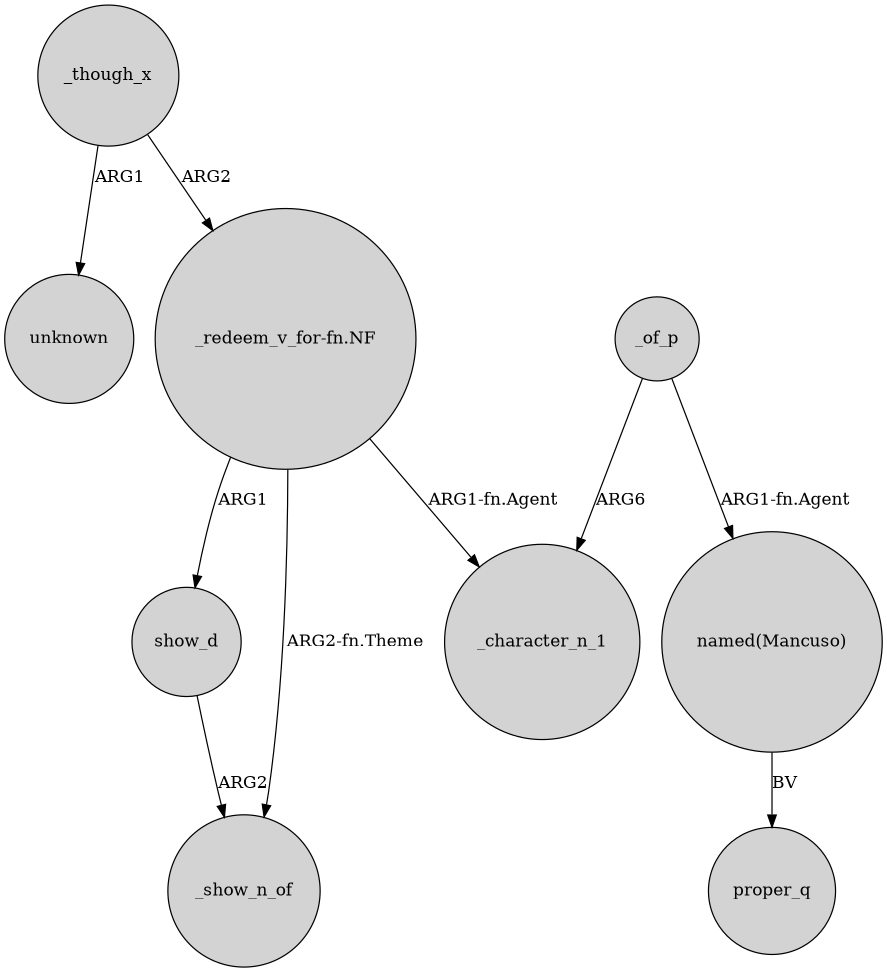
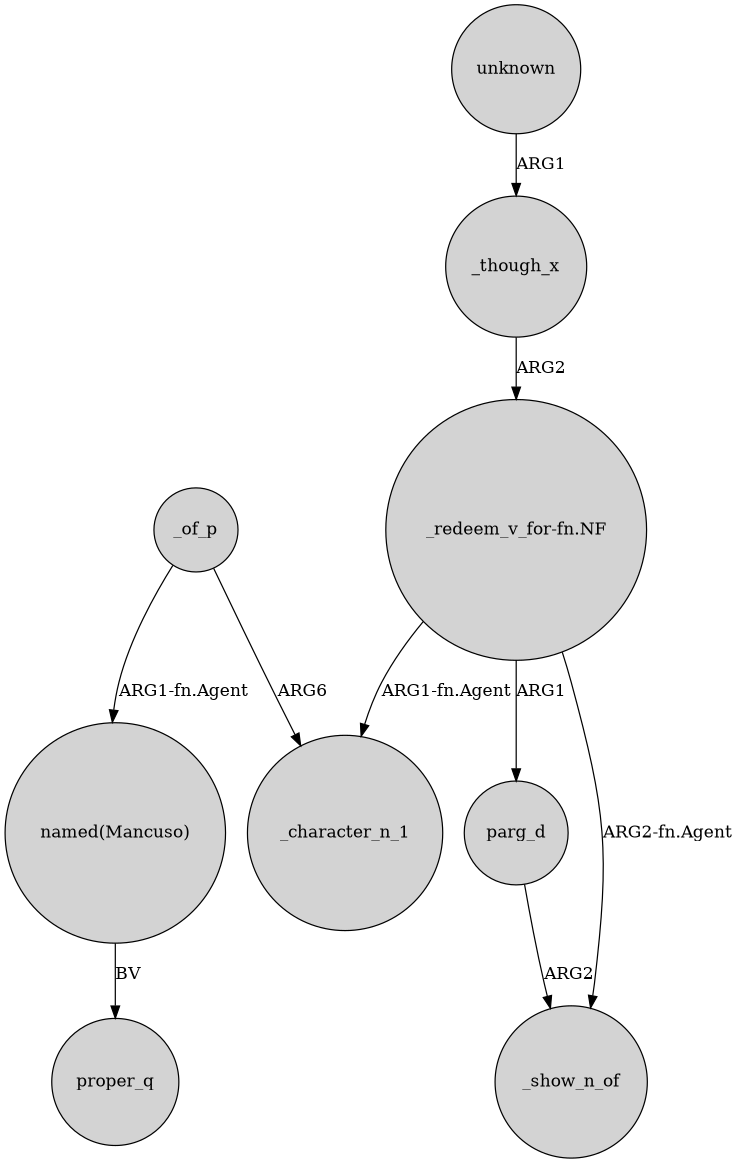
(89, 204) -> (516, 158)
(187, 642) -> (516, 833)
(355, 642) -> (668, 833)
